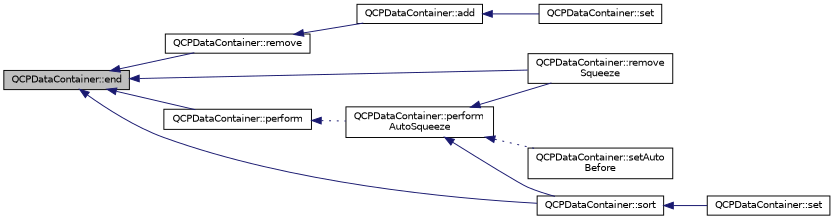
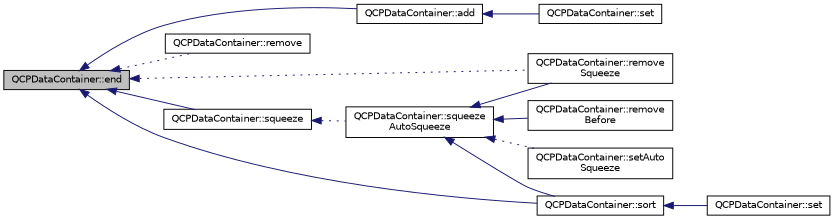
(333, 28) -> (217, 14)
(157, 61) -> (157, 61)
(334, 74) -> (334, 74)
none -> (600, 115)
(238, 119) -> (238, 119)
(420, 122) -> (420, 122)
(600, 163) -> (600, 163)
